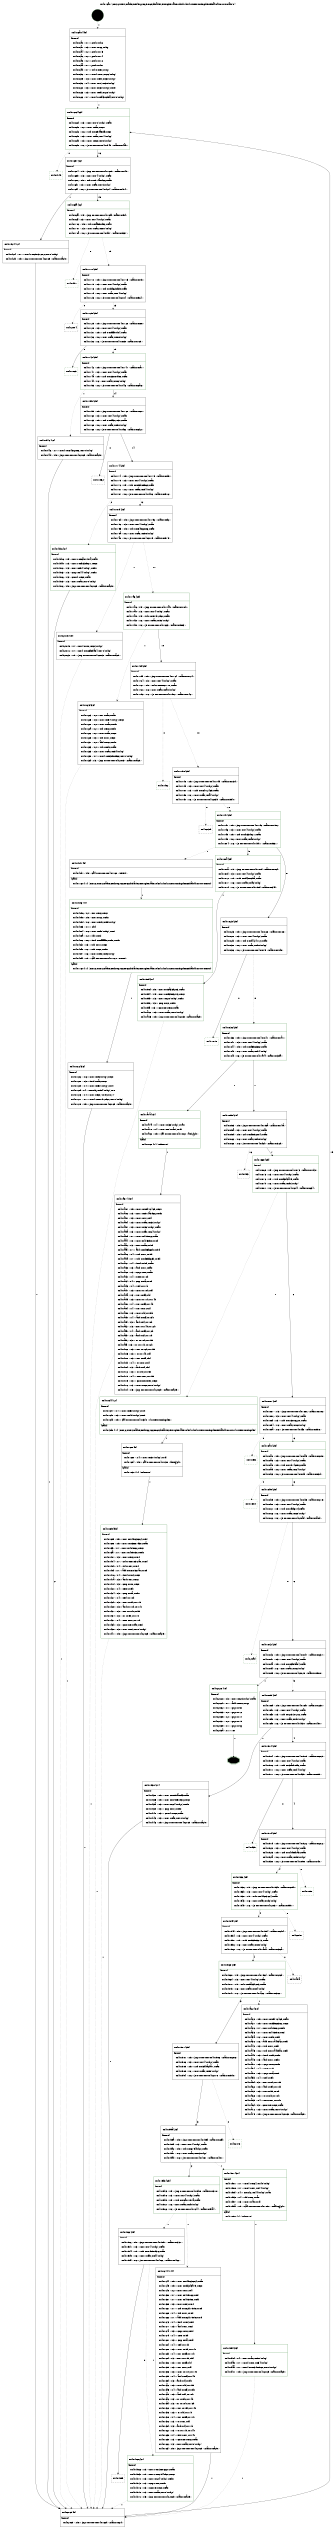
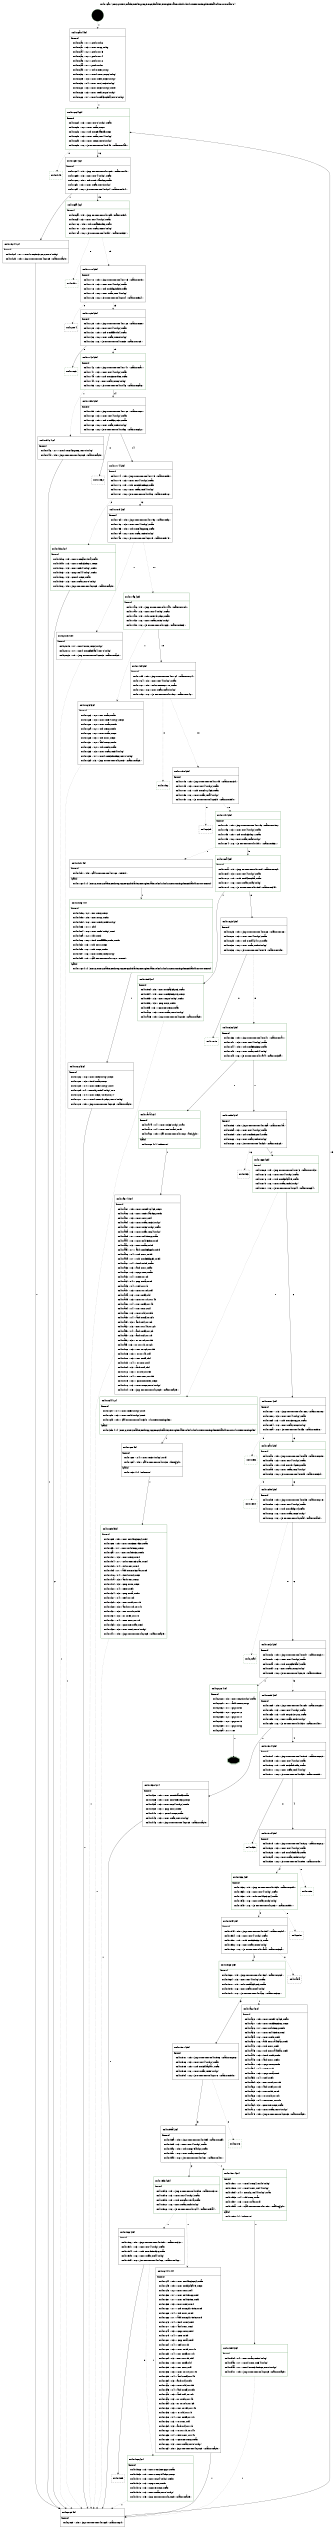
(284, 883) -> (251, 904)
